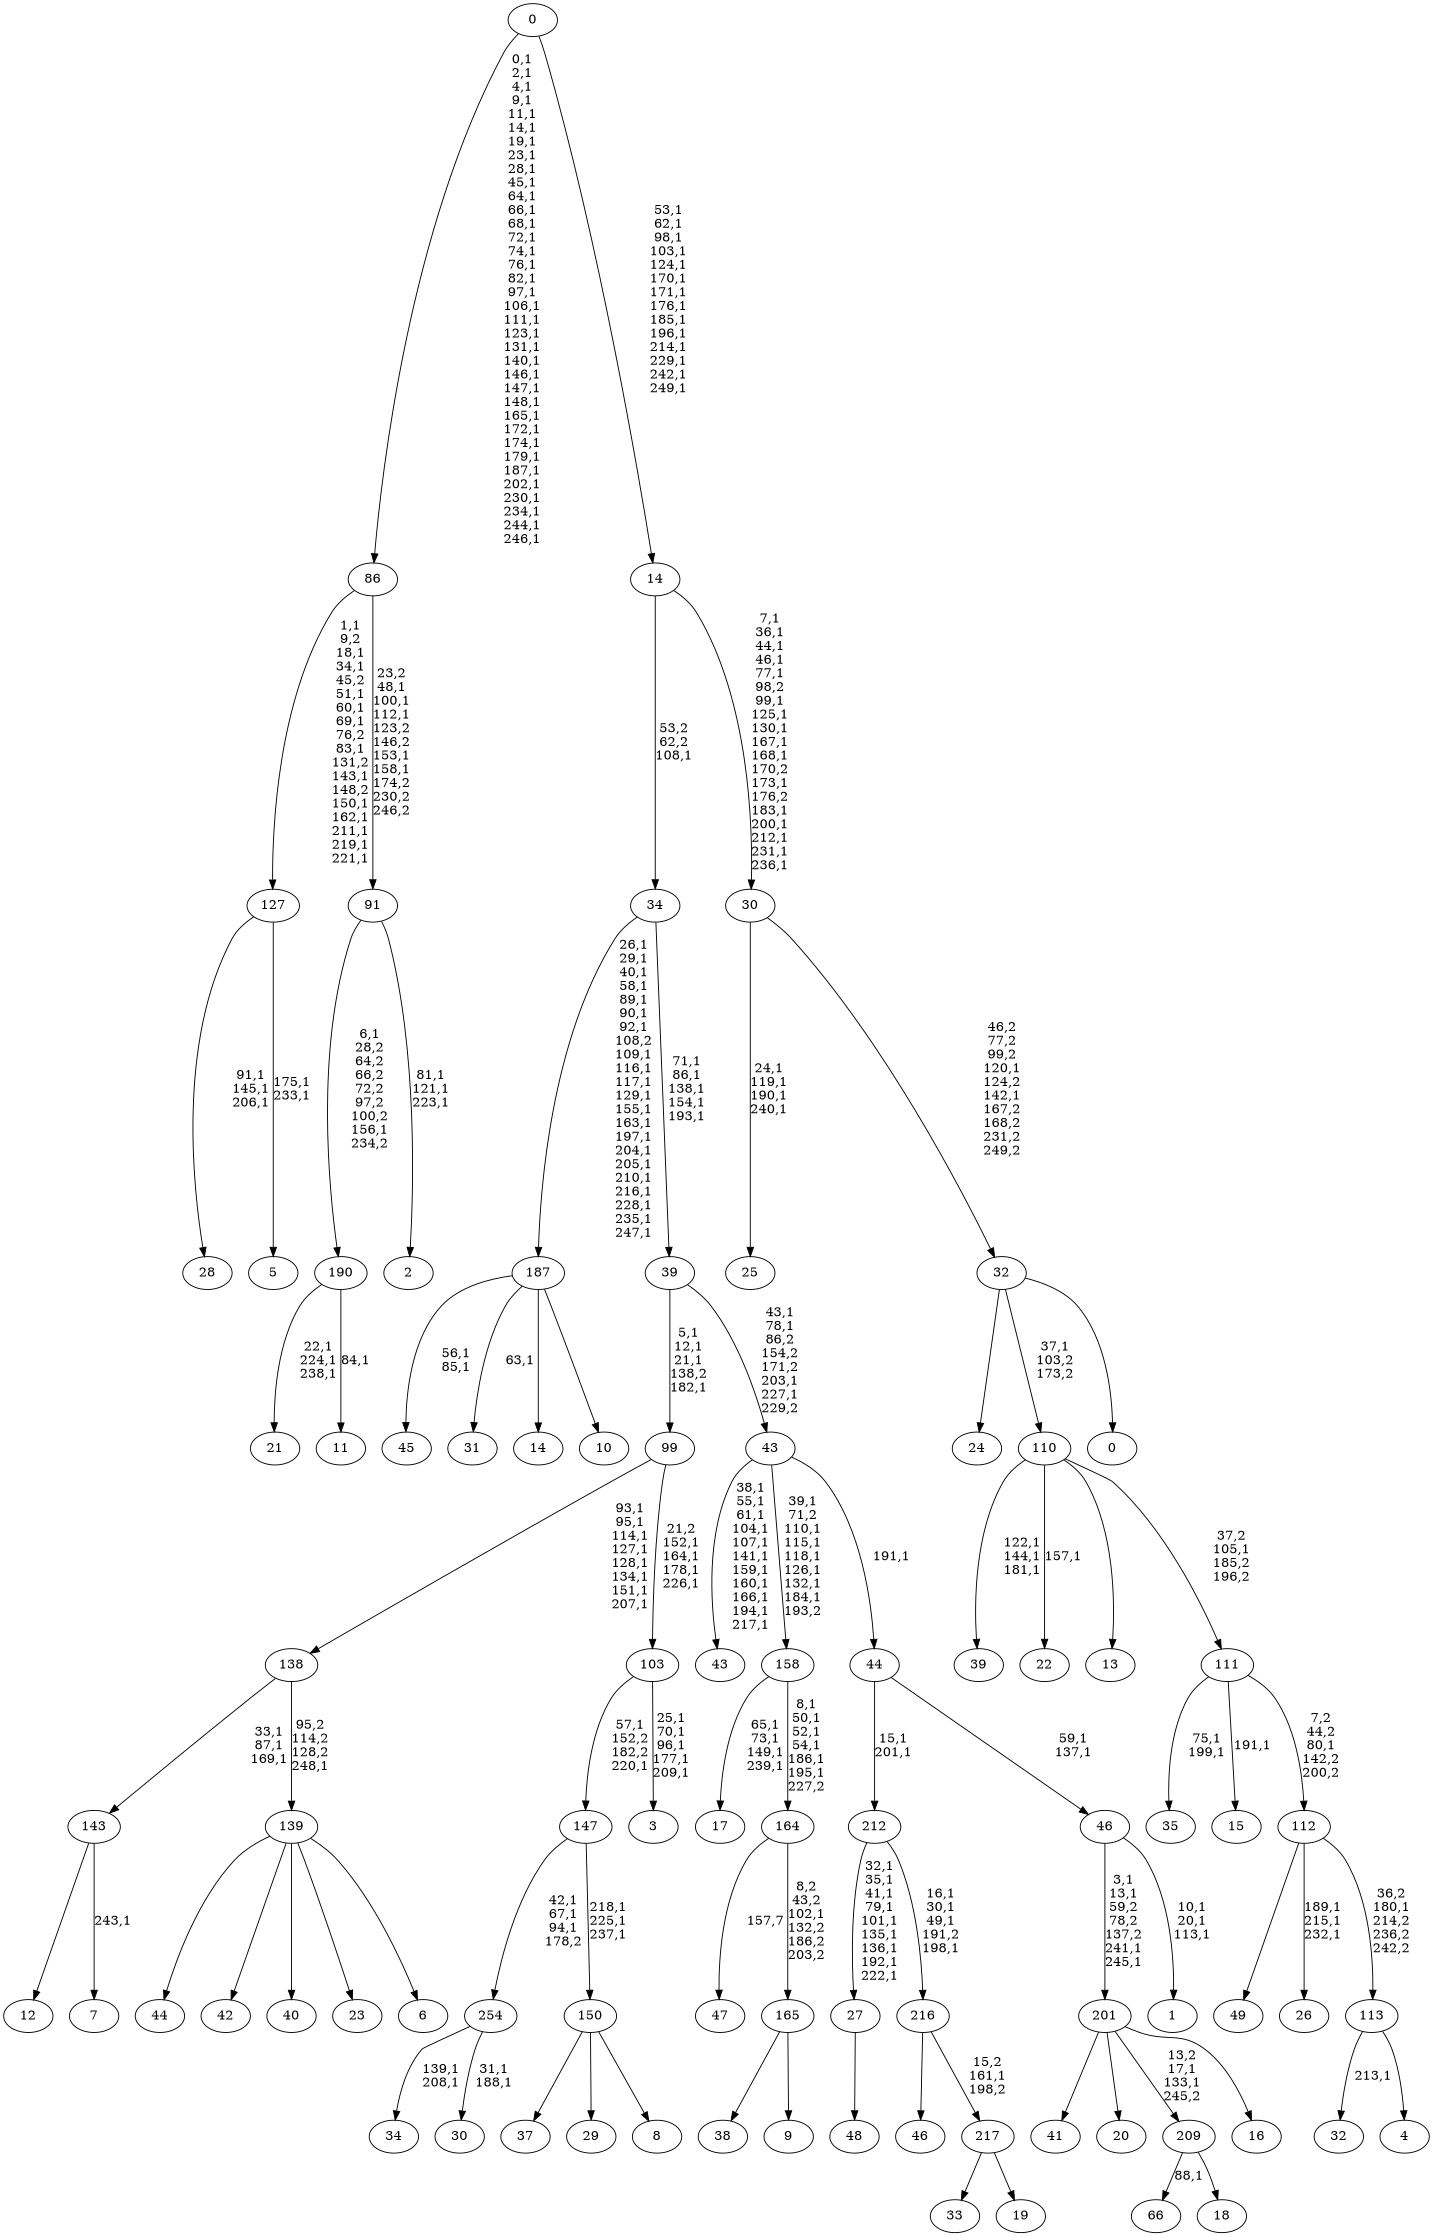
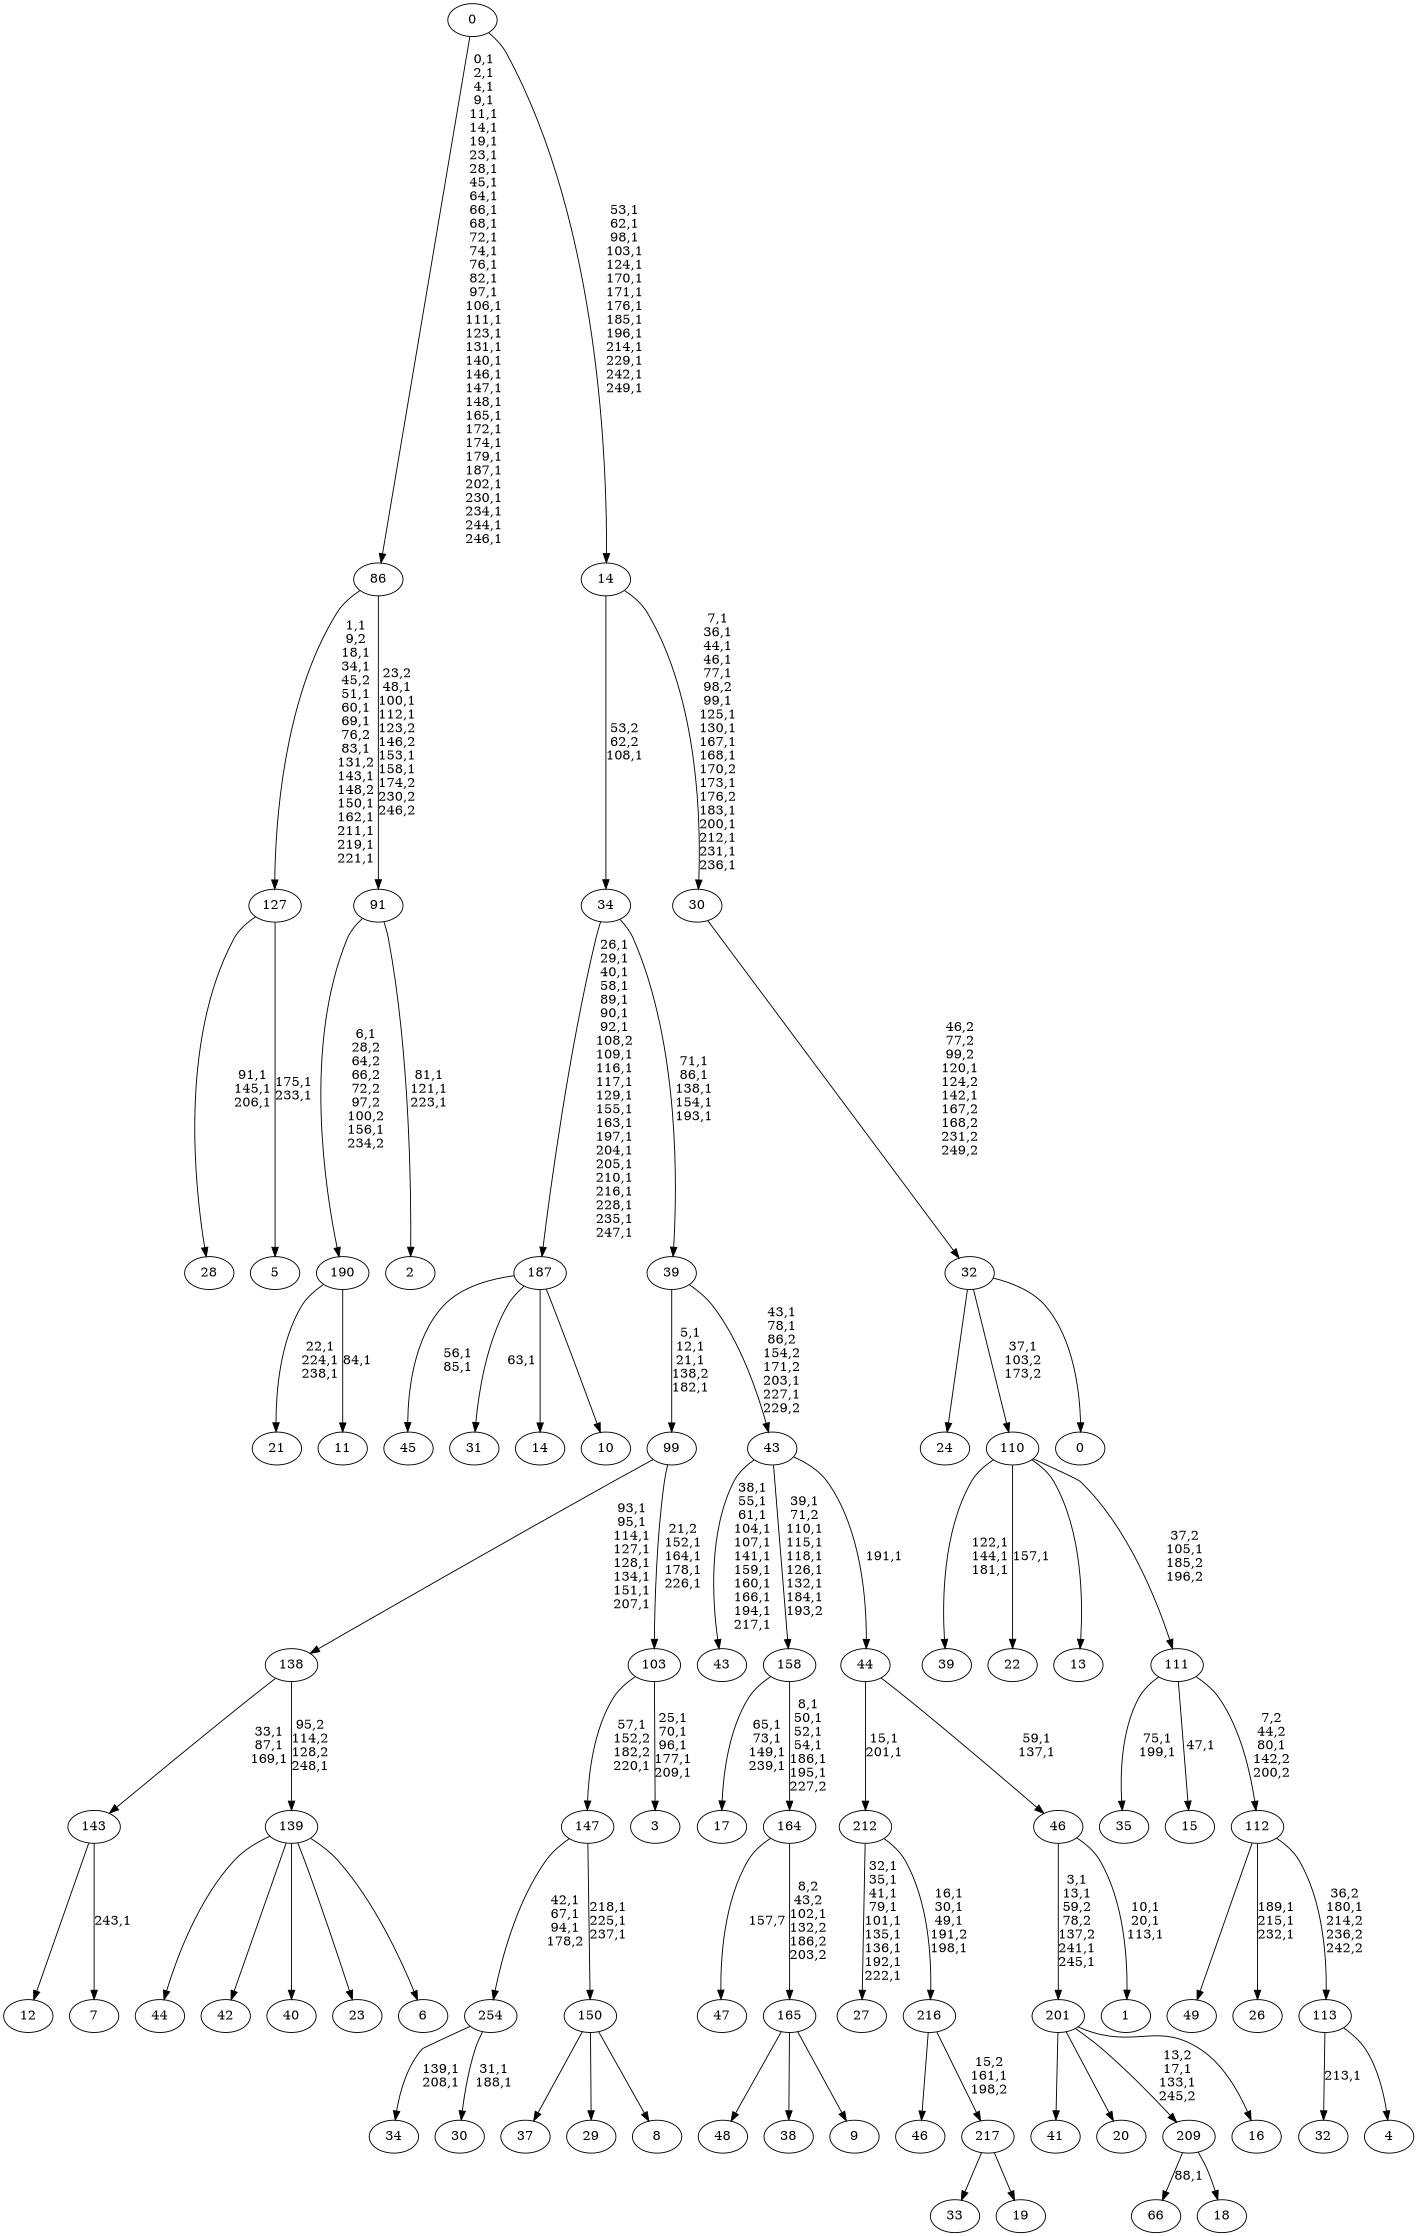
(750, 1273) -> none
(1252, 1746) -> (1201, 1746)
(855, 2072) -> (758, 2072)
